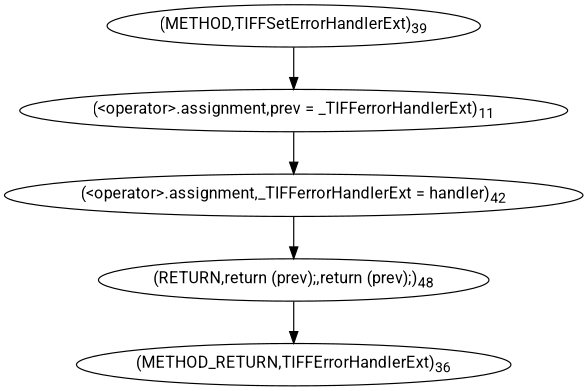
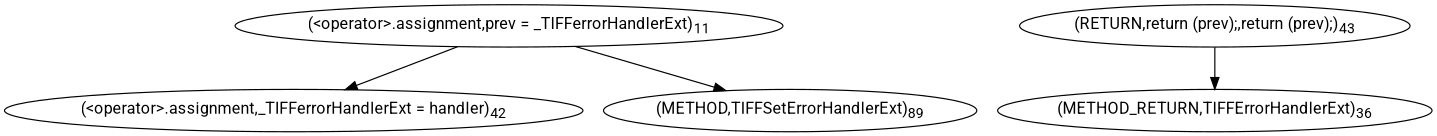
(420, 24) -> (916, 109)
(294, 62) -> (645, 67)
(294, 232) -> none
(426, 278) -> (1347, 24)
